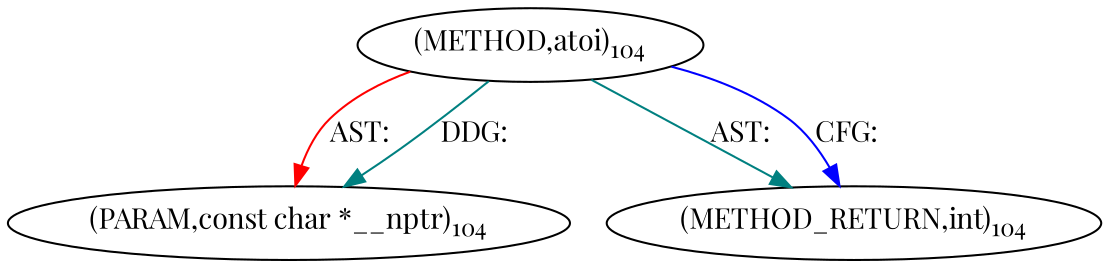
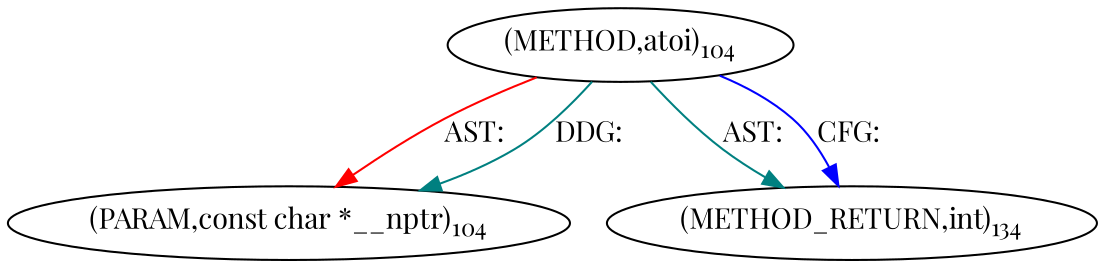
(1010, 220) -> (1008, 220)
